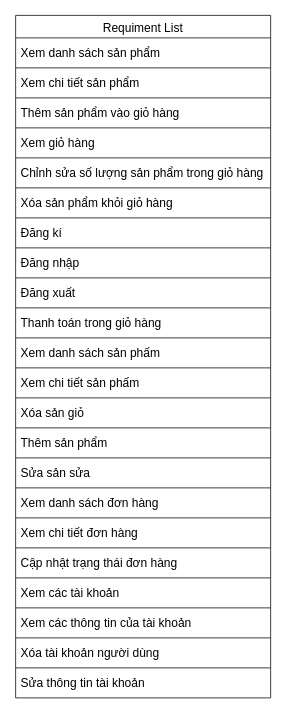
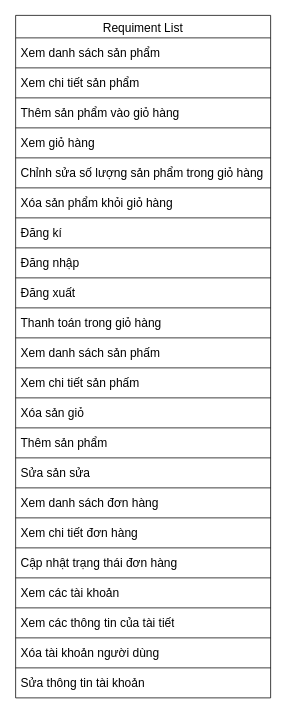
(112, 623) -> (107, 623)
